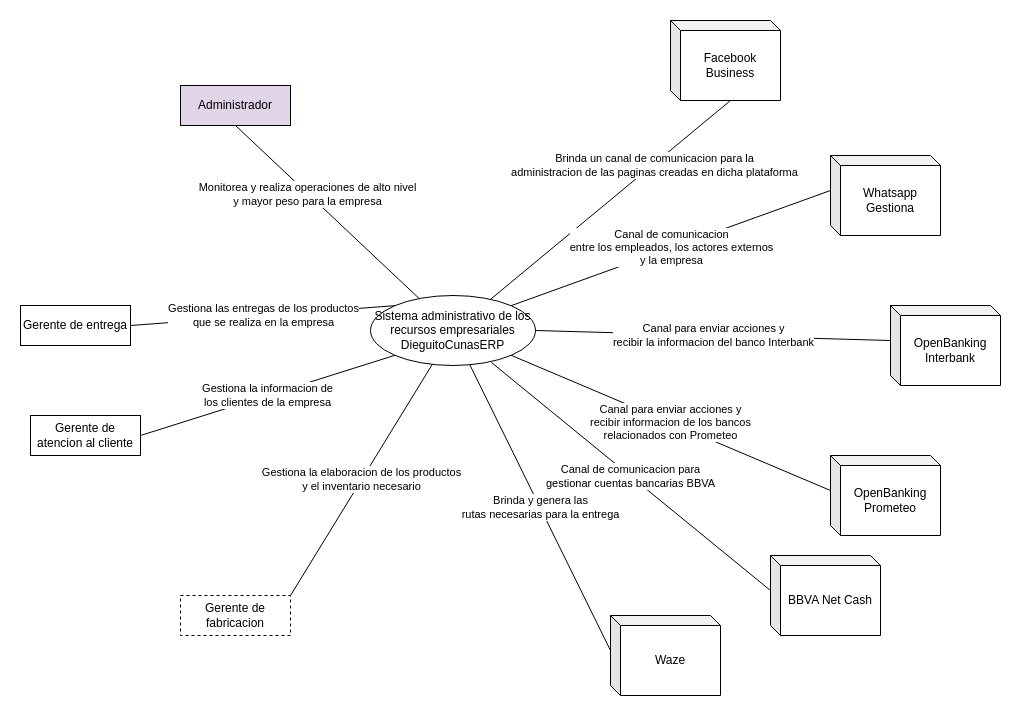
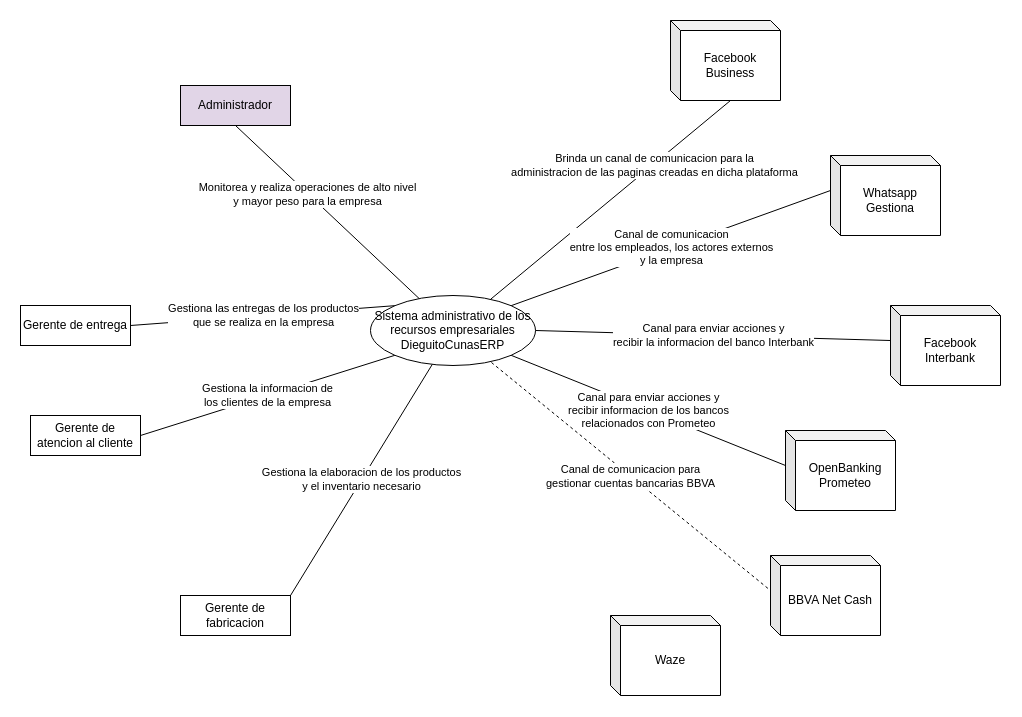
(951, 351) -> (951, 351)
(886, 496) -> (841, 471)
(540, 507) -> none
(708, 539) -> (708, 539)
(236, 616) -> (236, 616)
